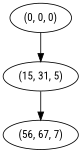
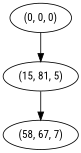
(41, 76) -> (41, 76)
(41, 135) -> (41, 135)
